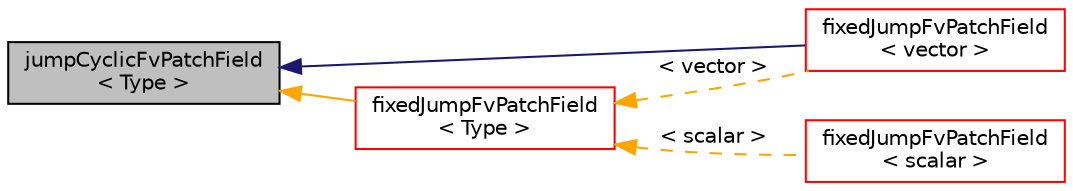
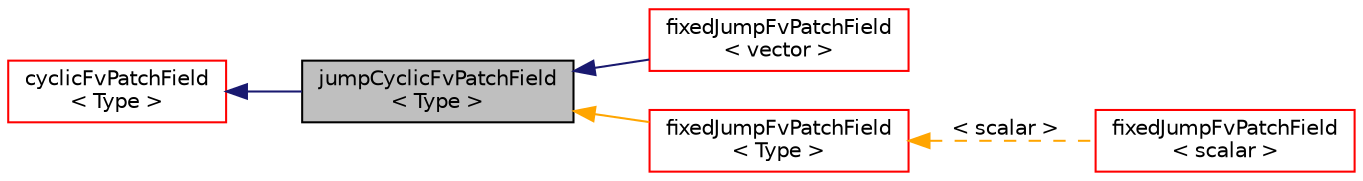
(723, 87) -> none
none -> (117, 91)
